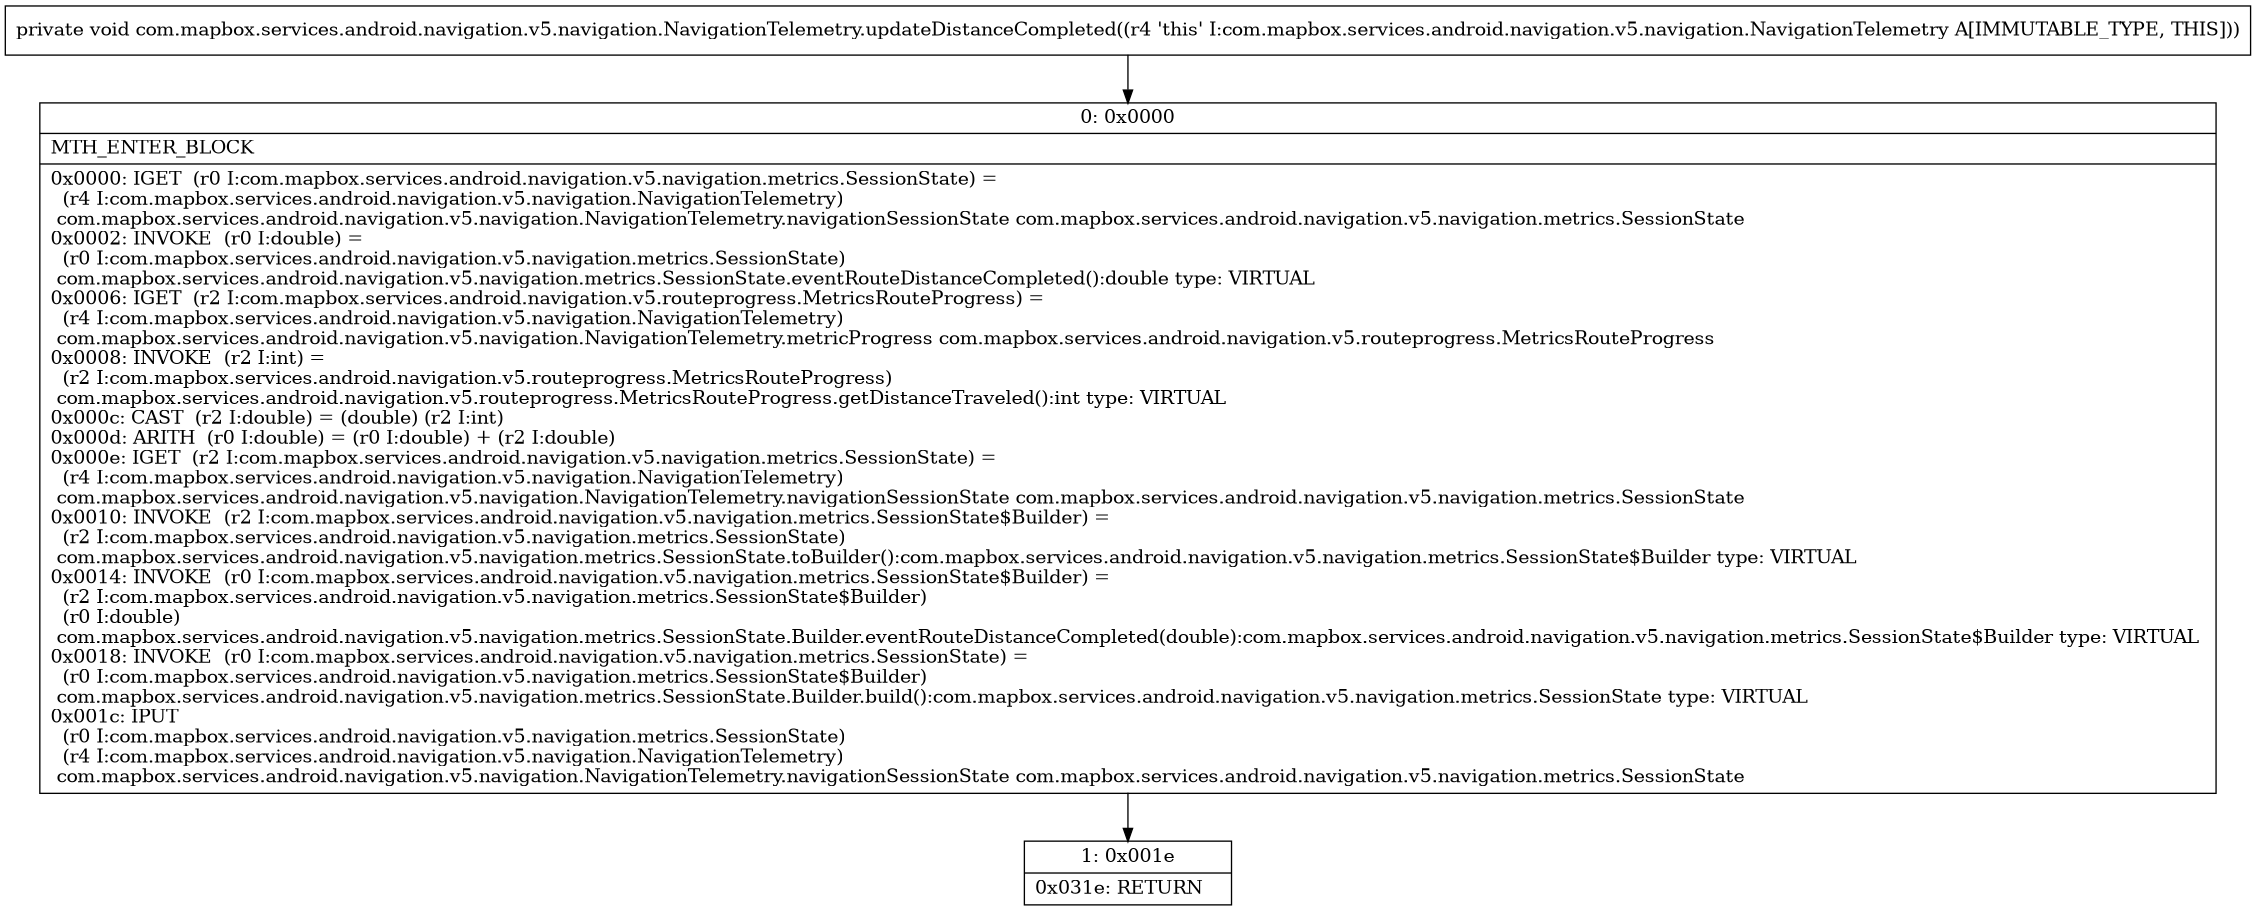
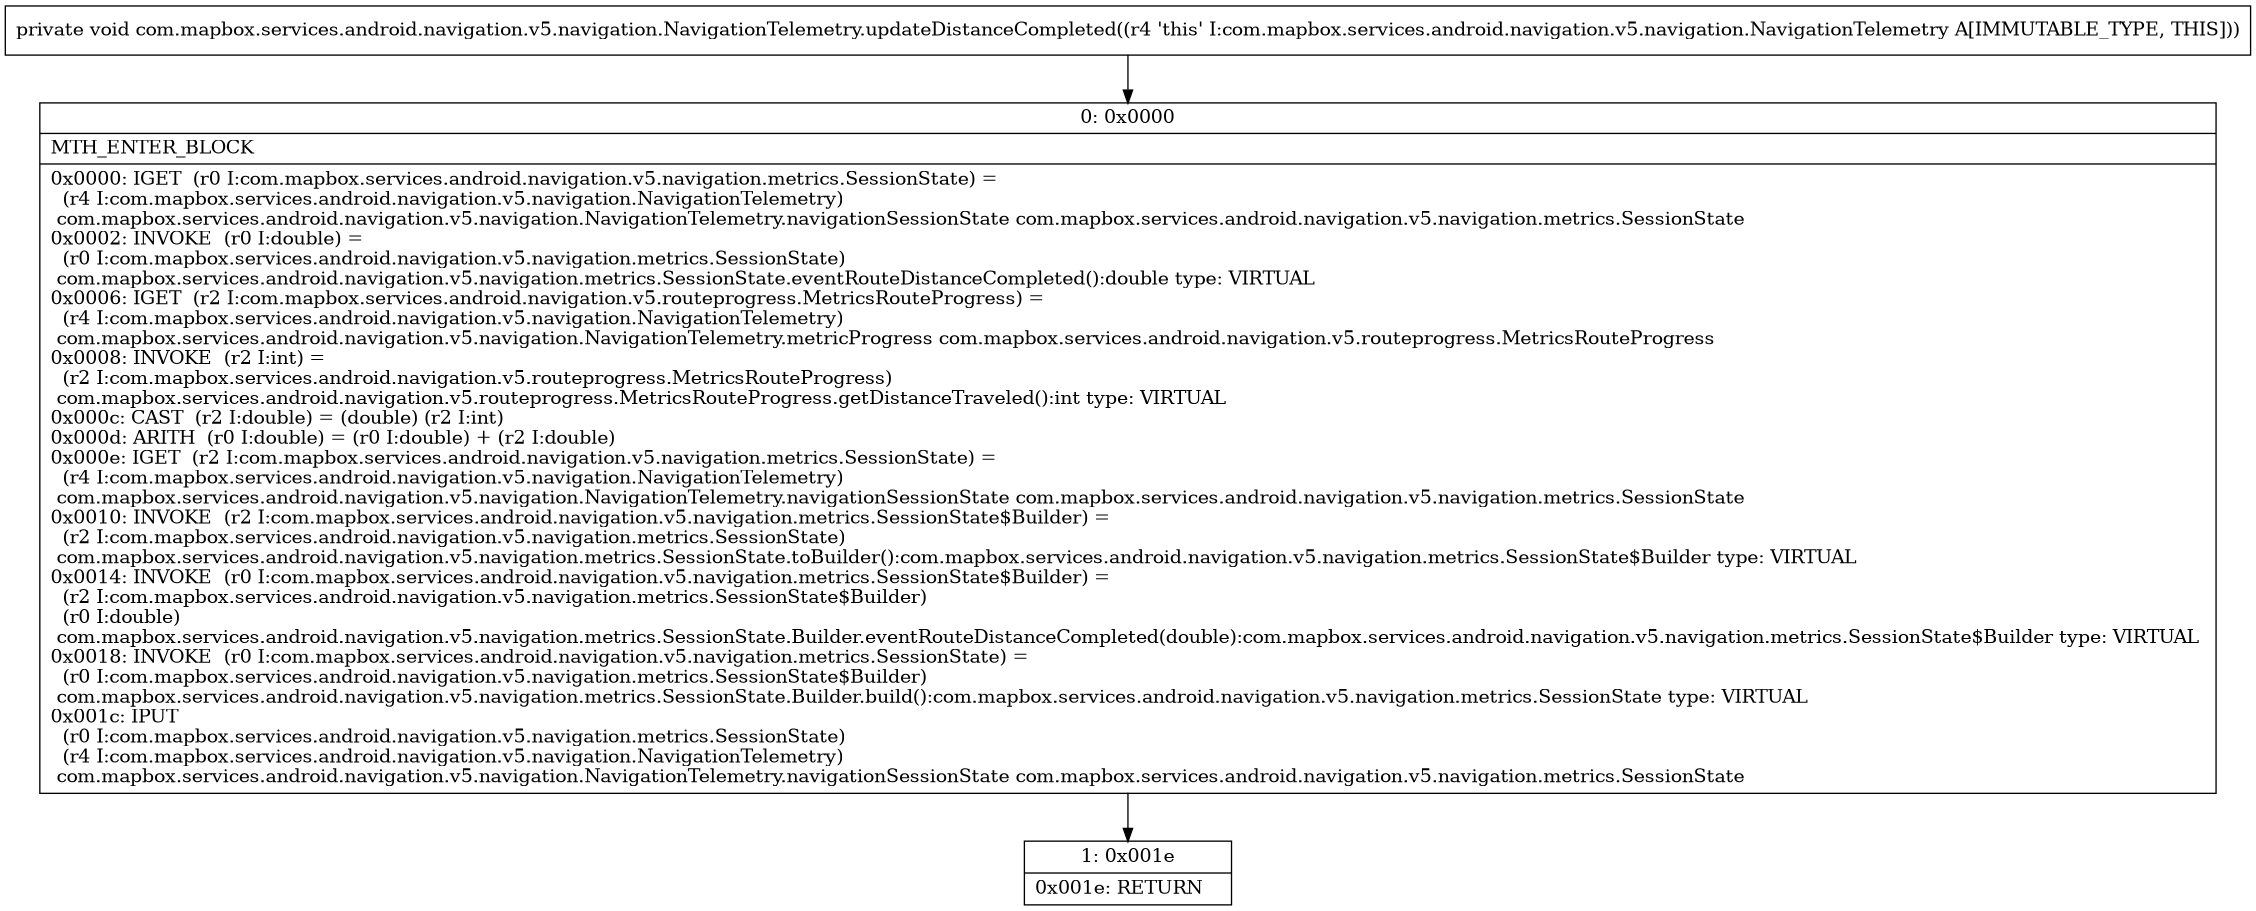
(1128, 888) -> (1128, 888)
